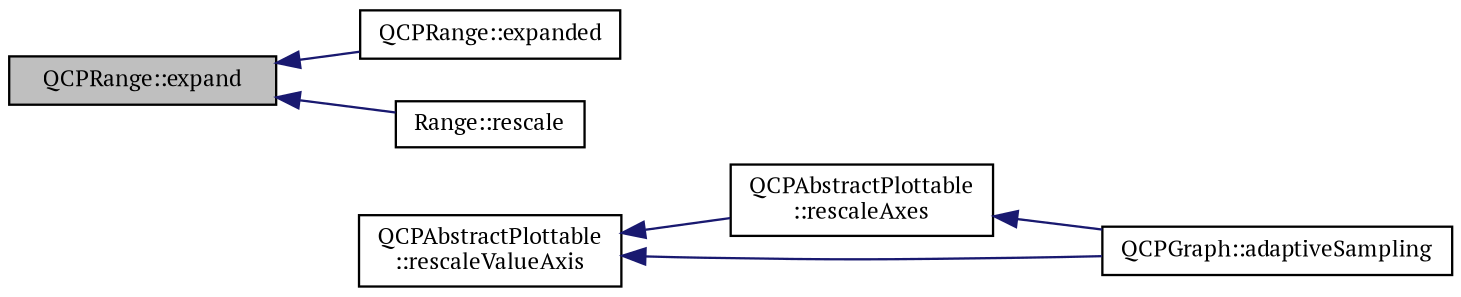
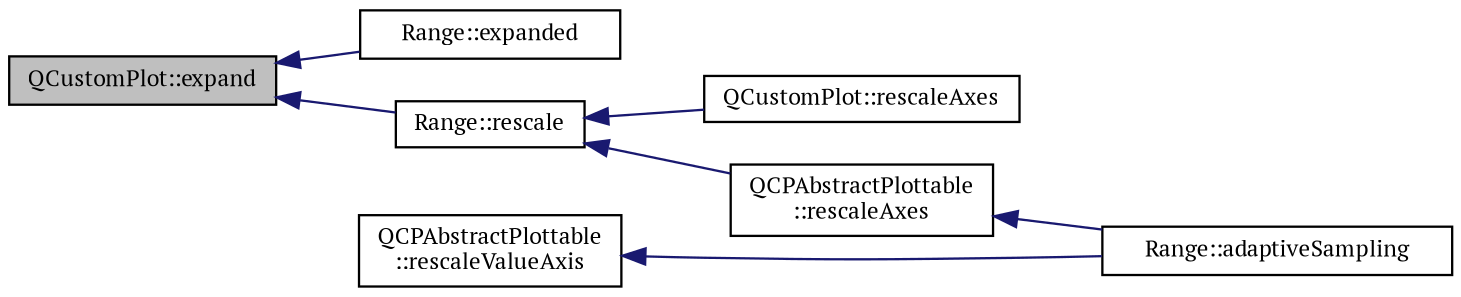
(490, 35) -> (490, 35)
(143, 81) -> (143, 81)
none -> (862, 99)
(688, 224) -> (669, 161)
(1277, 251) -> (1277, 251)
